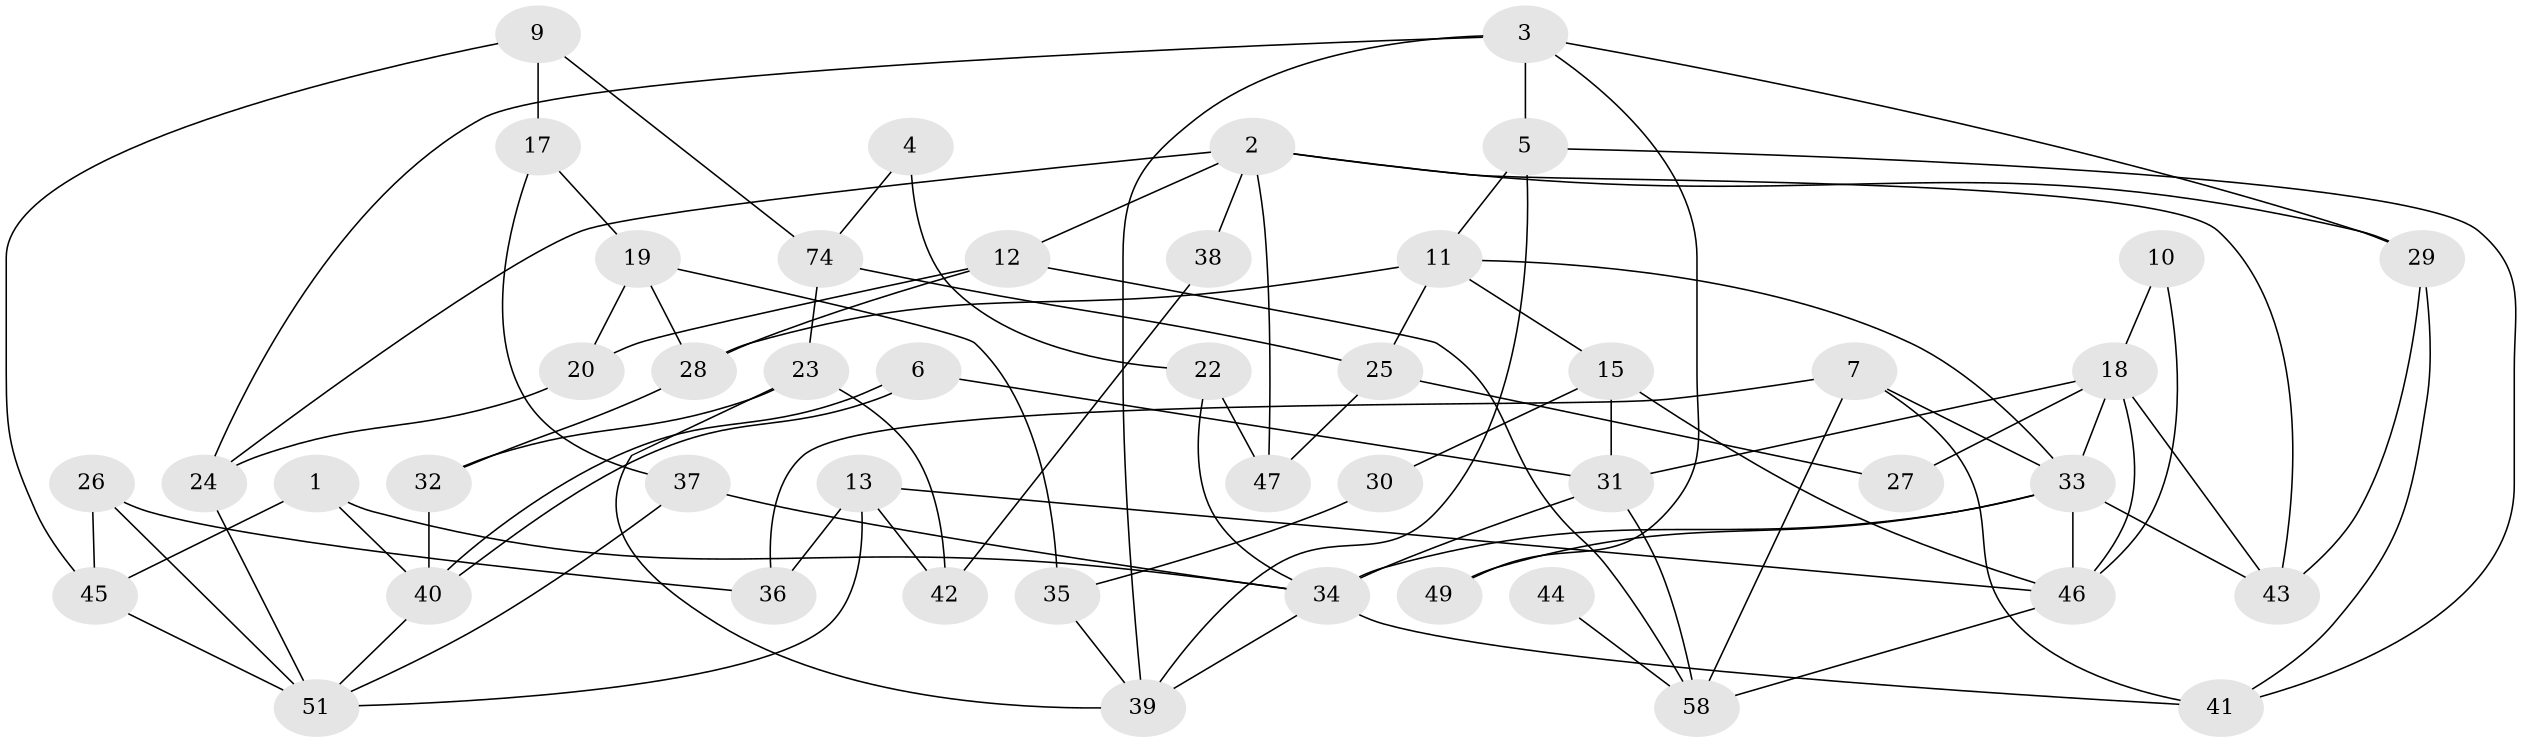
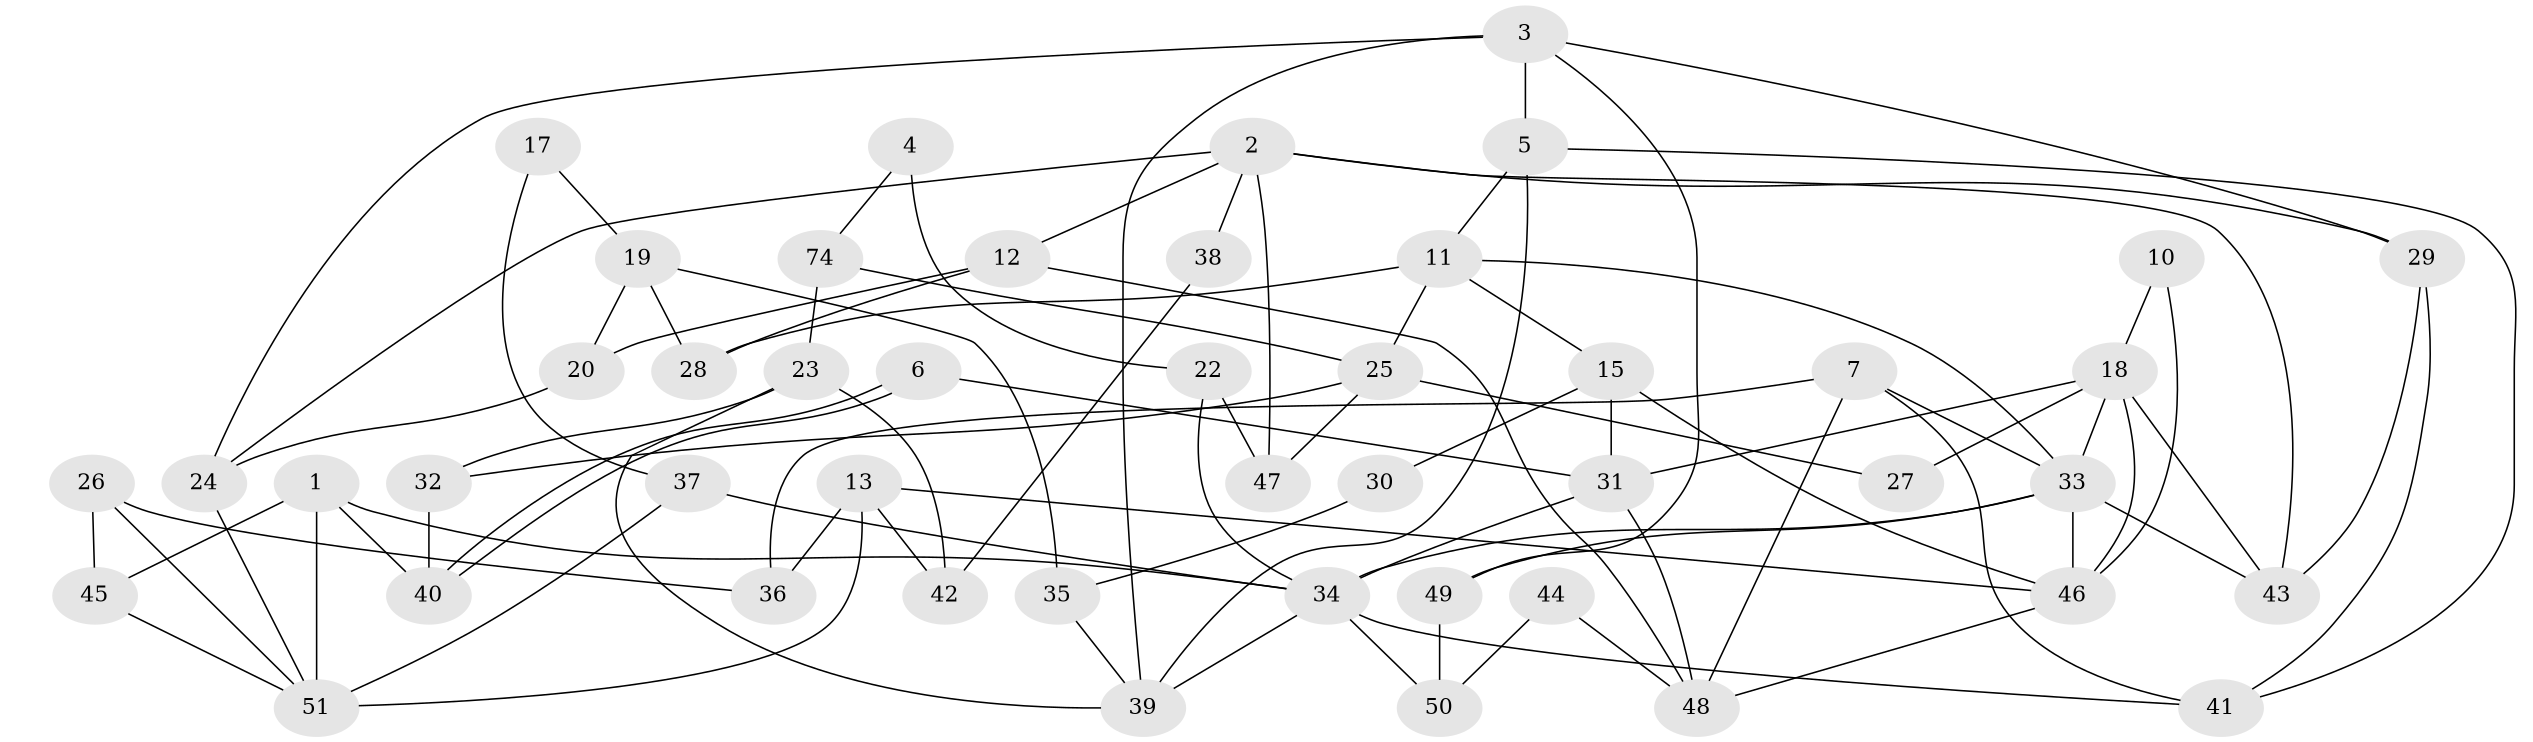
(538, 34) -> none
(568, 427) -> (950, 432)
(373, 652) -> (317, 596)
none -> (1440, 708)
(1697, 708) -> (1697, 708)
